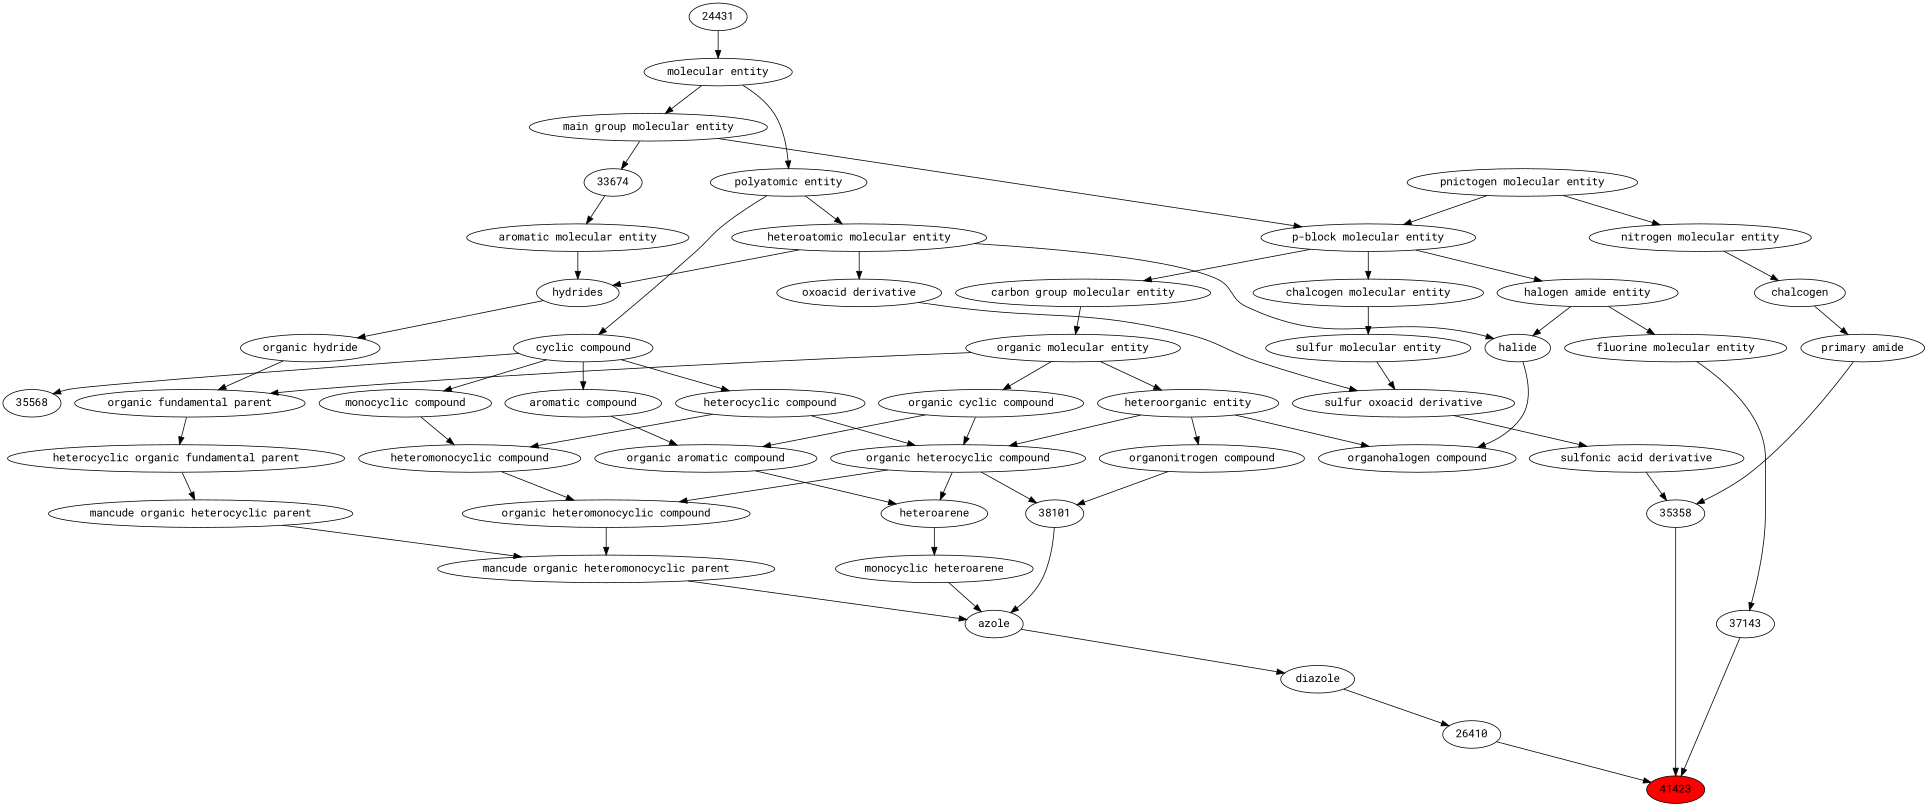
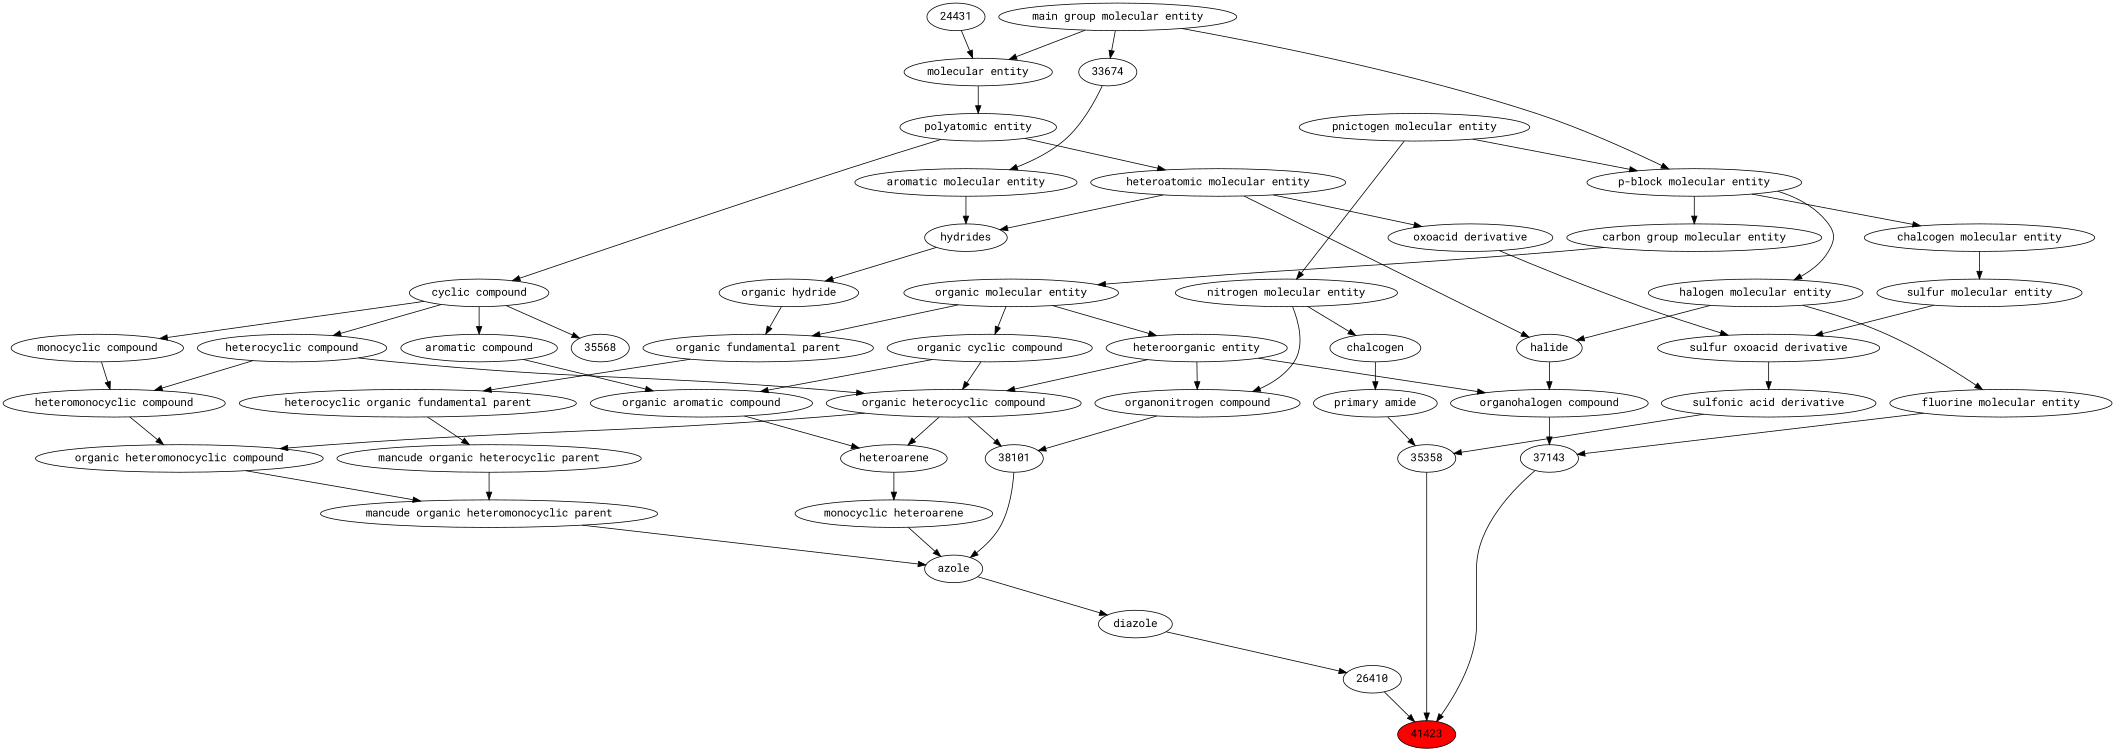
(687, 97) -> (1051, 43)
(1588, 293) -> (1756, 293)
none -> (1297, 356)
none -> (1549, 427)
